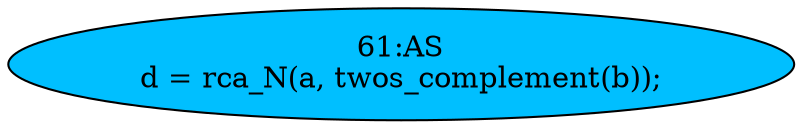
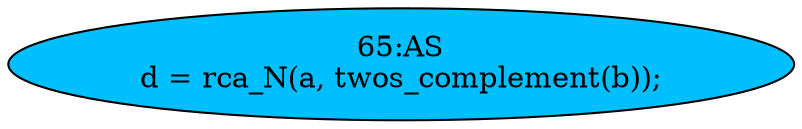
(401, 64) -> (401, 64)
